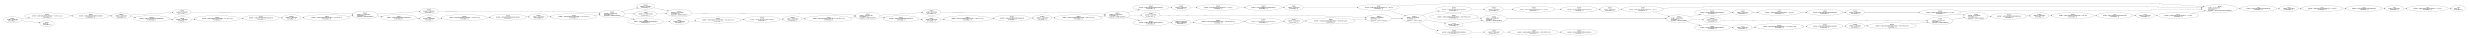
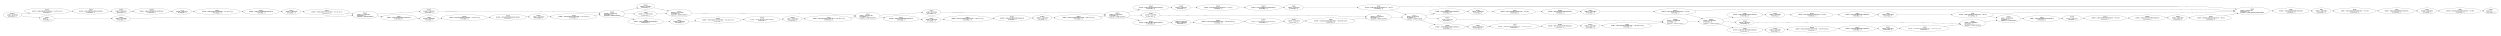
(151, 14) -> (83, 19)
none -> (1590, 26)
